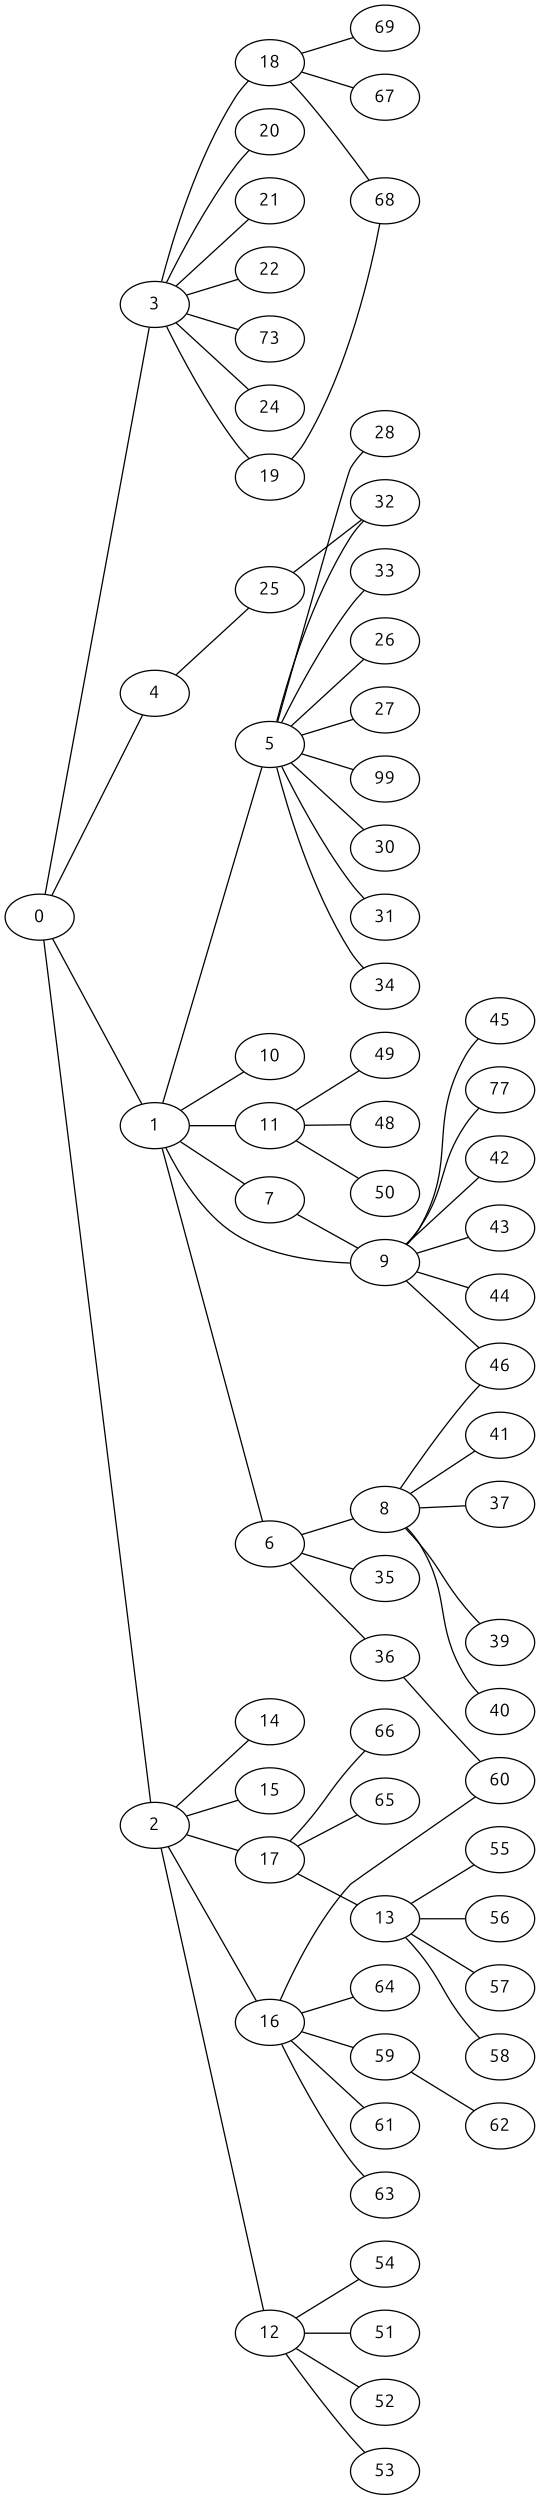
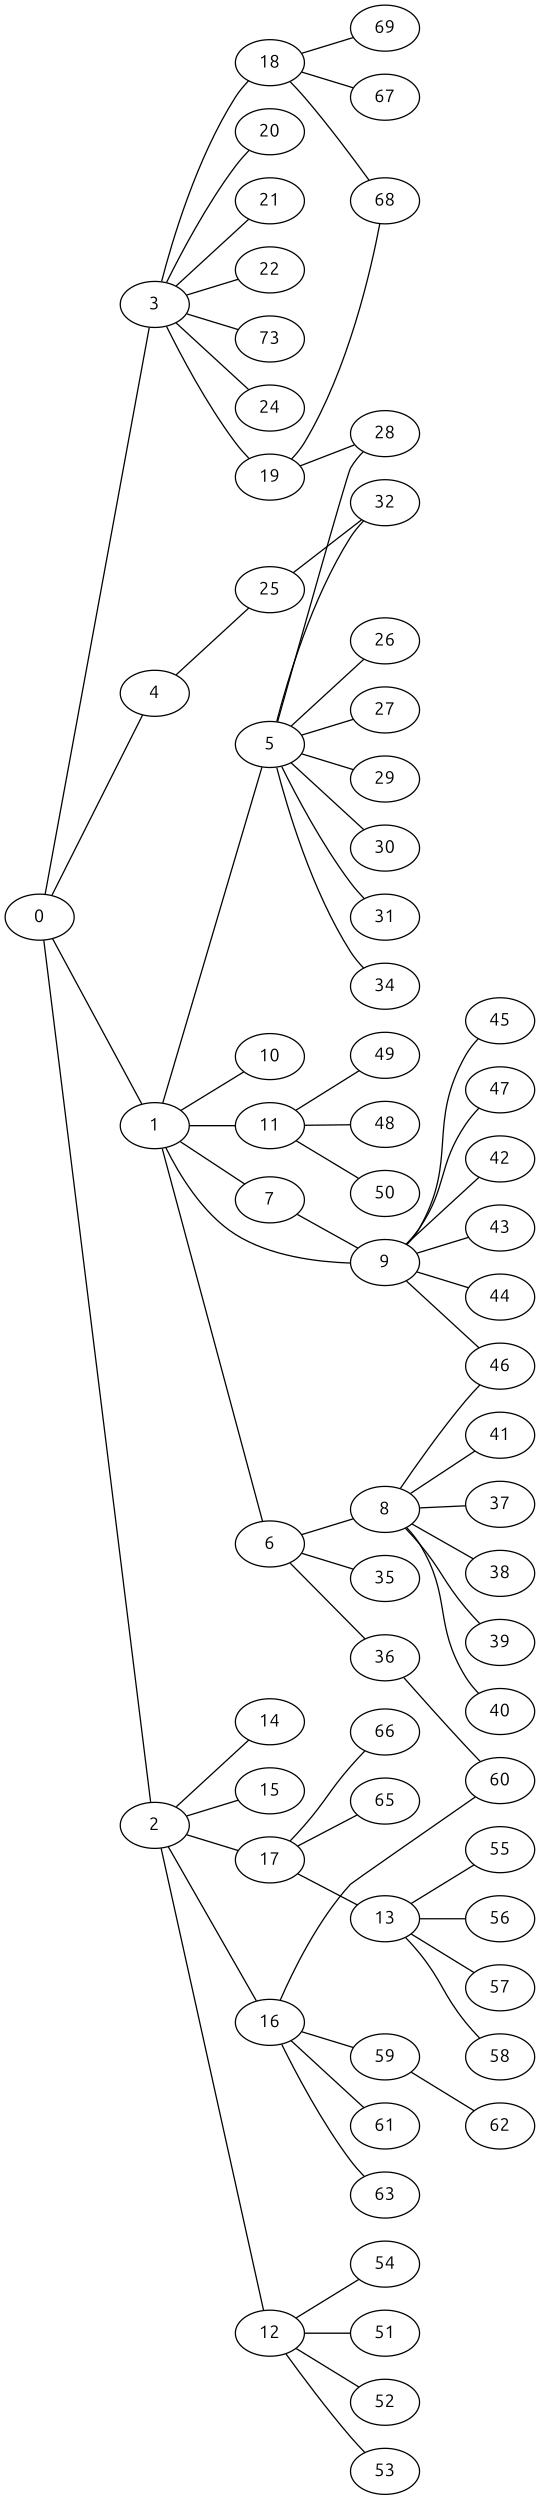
none -> (327, 455)
(385, 572) -> none
(385, 779) -> (385, 779)
(500, 1090) -> (500, 1090)
none -> (500, 1573)
(385, 1988) -> none
